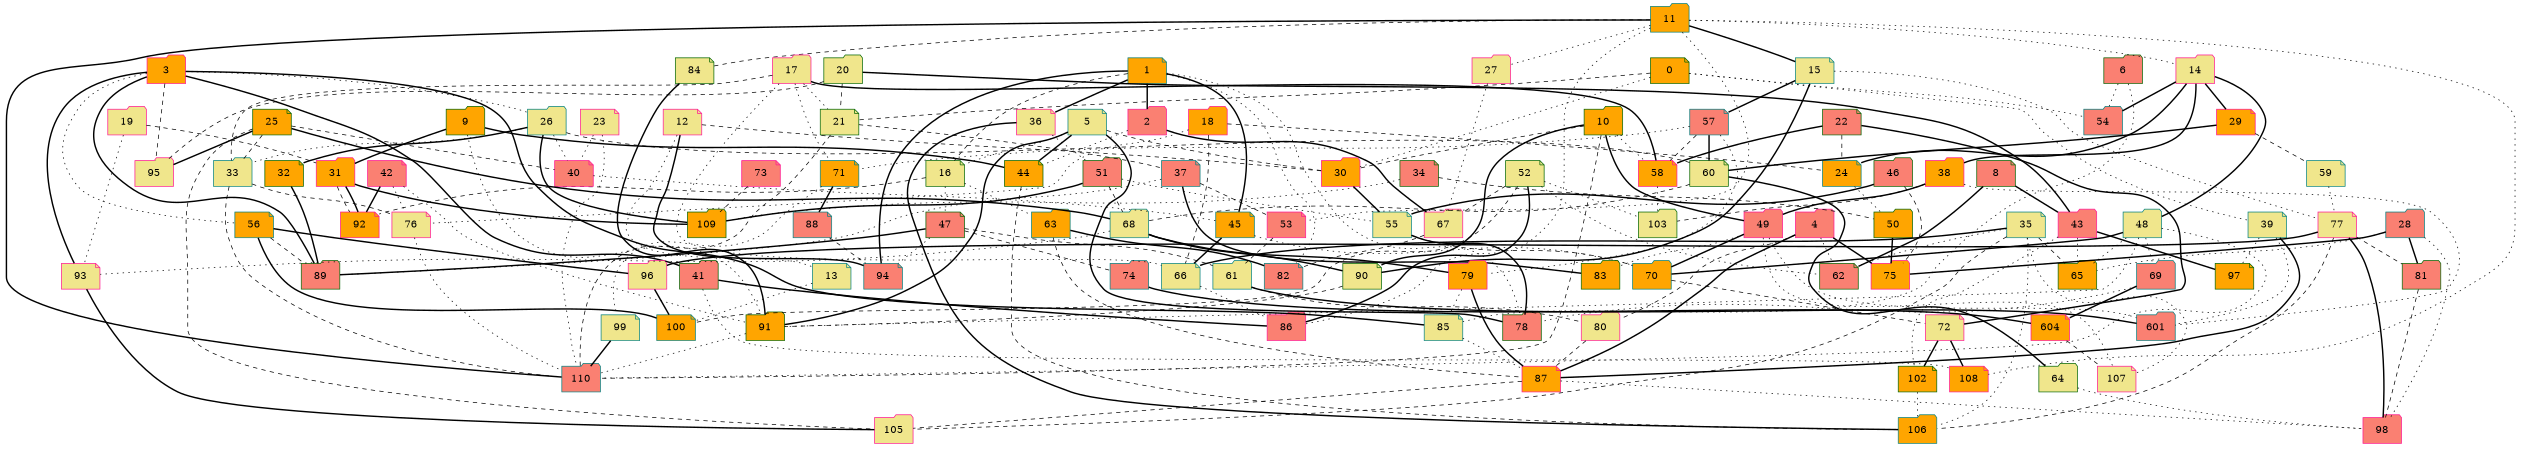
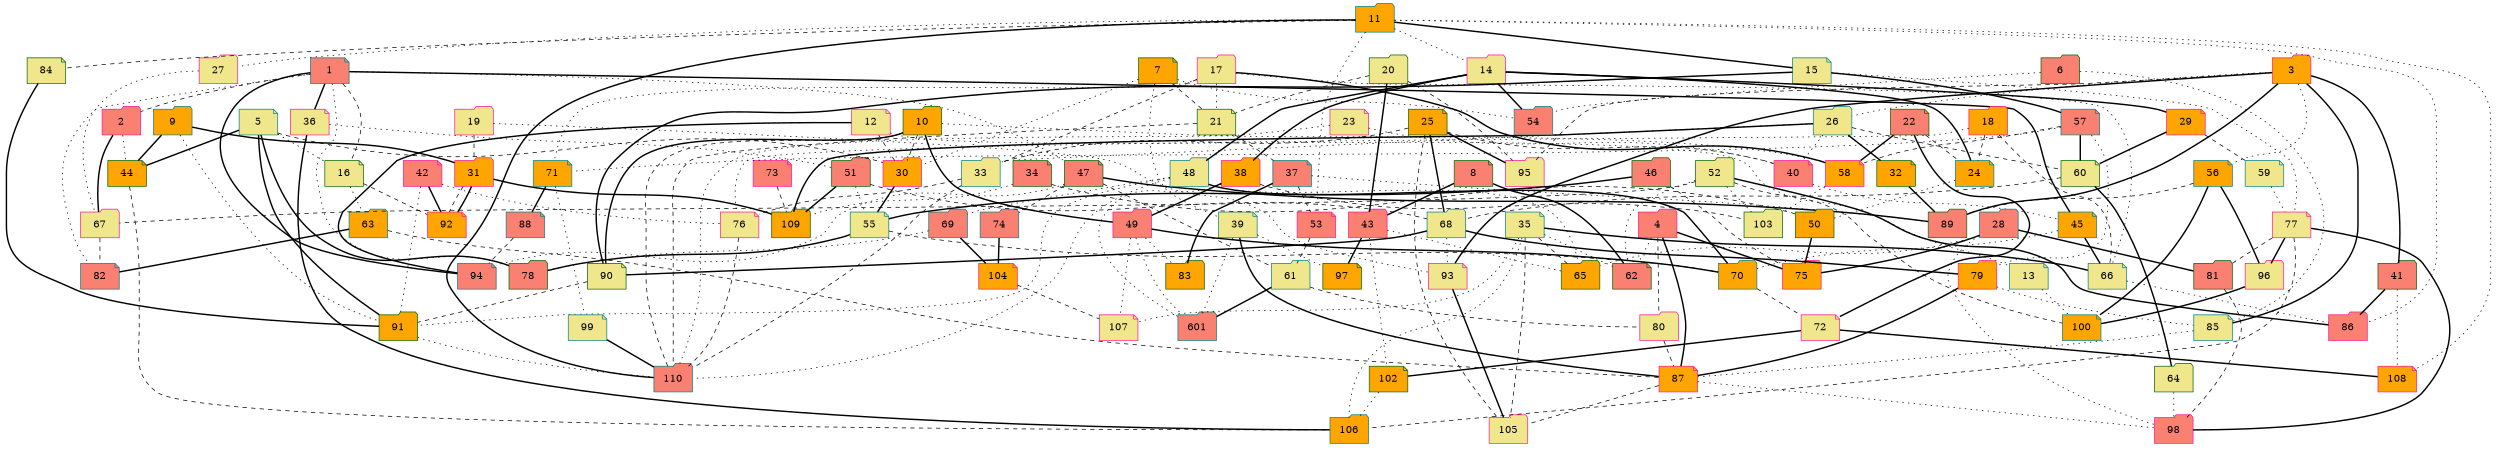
(1147, 71) -> (330, 71)
(1670, 71) -> (1158, 71)
(1147, 96) -> (187, 98)
(465, 122) -> (173, 122)
(1525, 173) -> (1715, 173)
(945, 199) -> (713, 84)
(473, 319) -> (725, 307)
(2050, 328) -> (998, 276)
